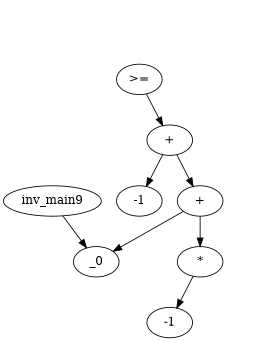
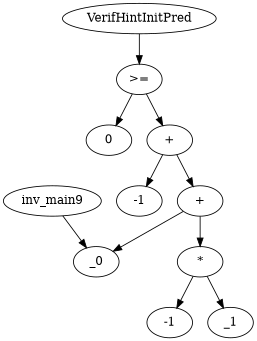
none -> (139, 19)
none -> (109, 140)
none -> (231, 323)
